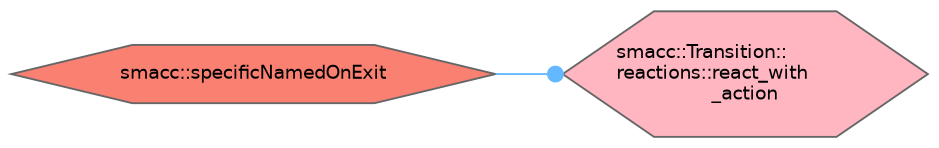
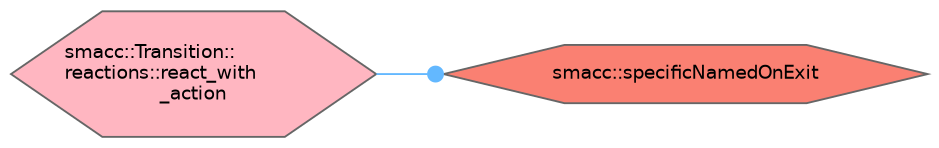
(522, 74) -> (402, 74)
